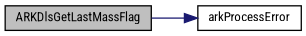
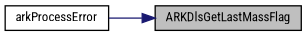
(168, 18) -> (125, 18)
